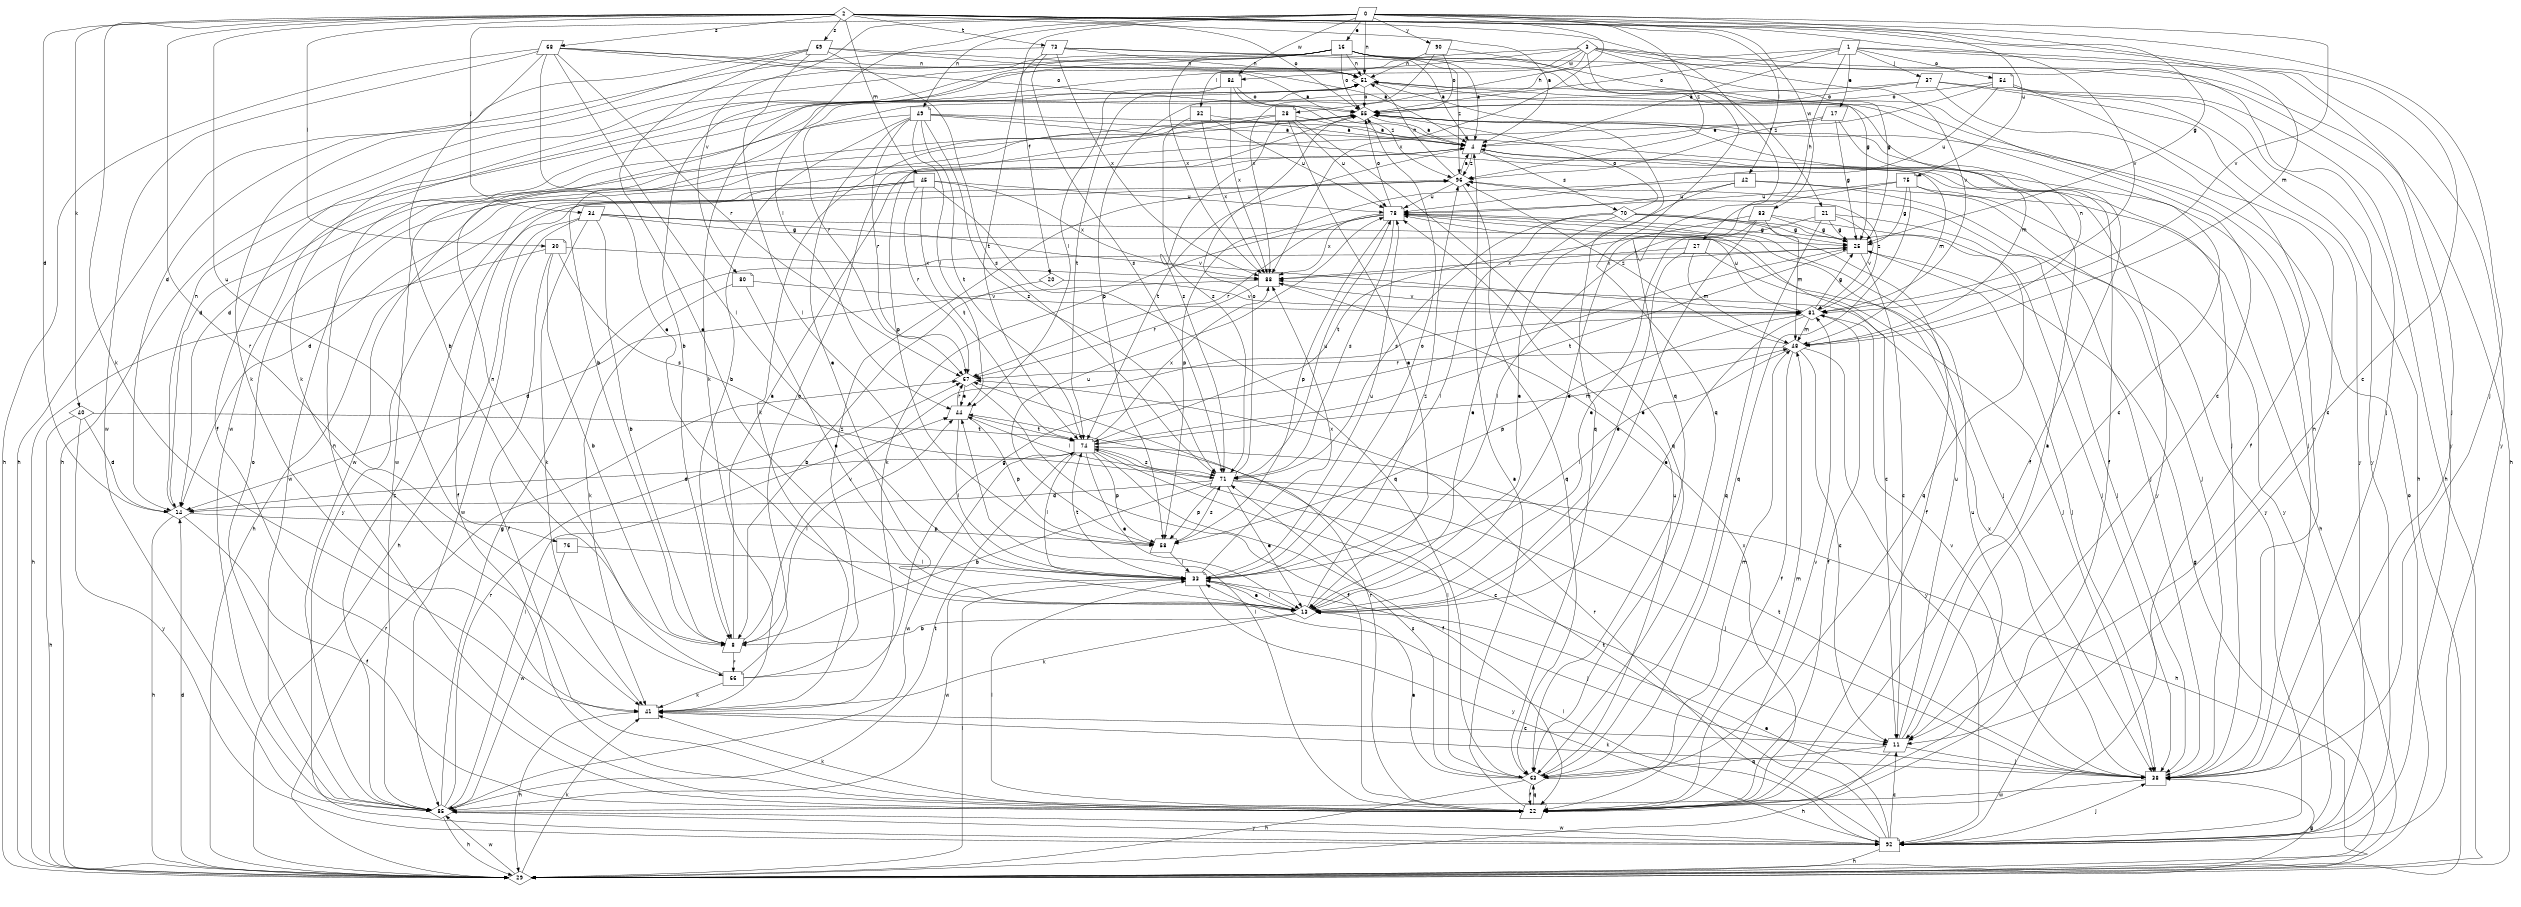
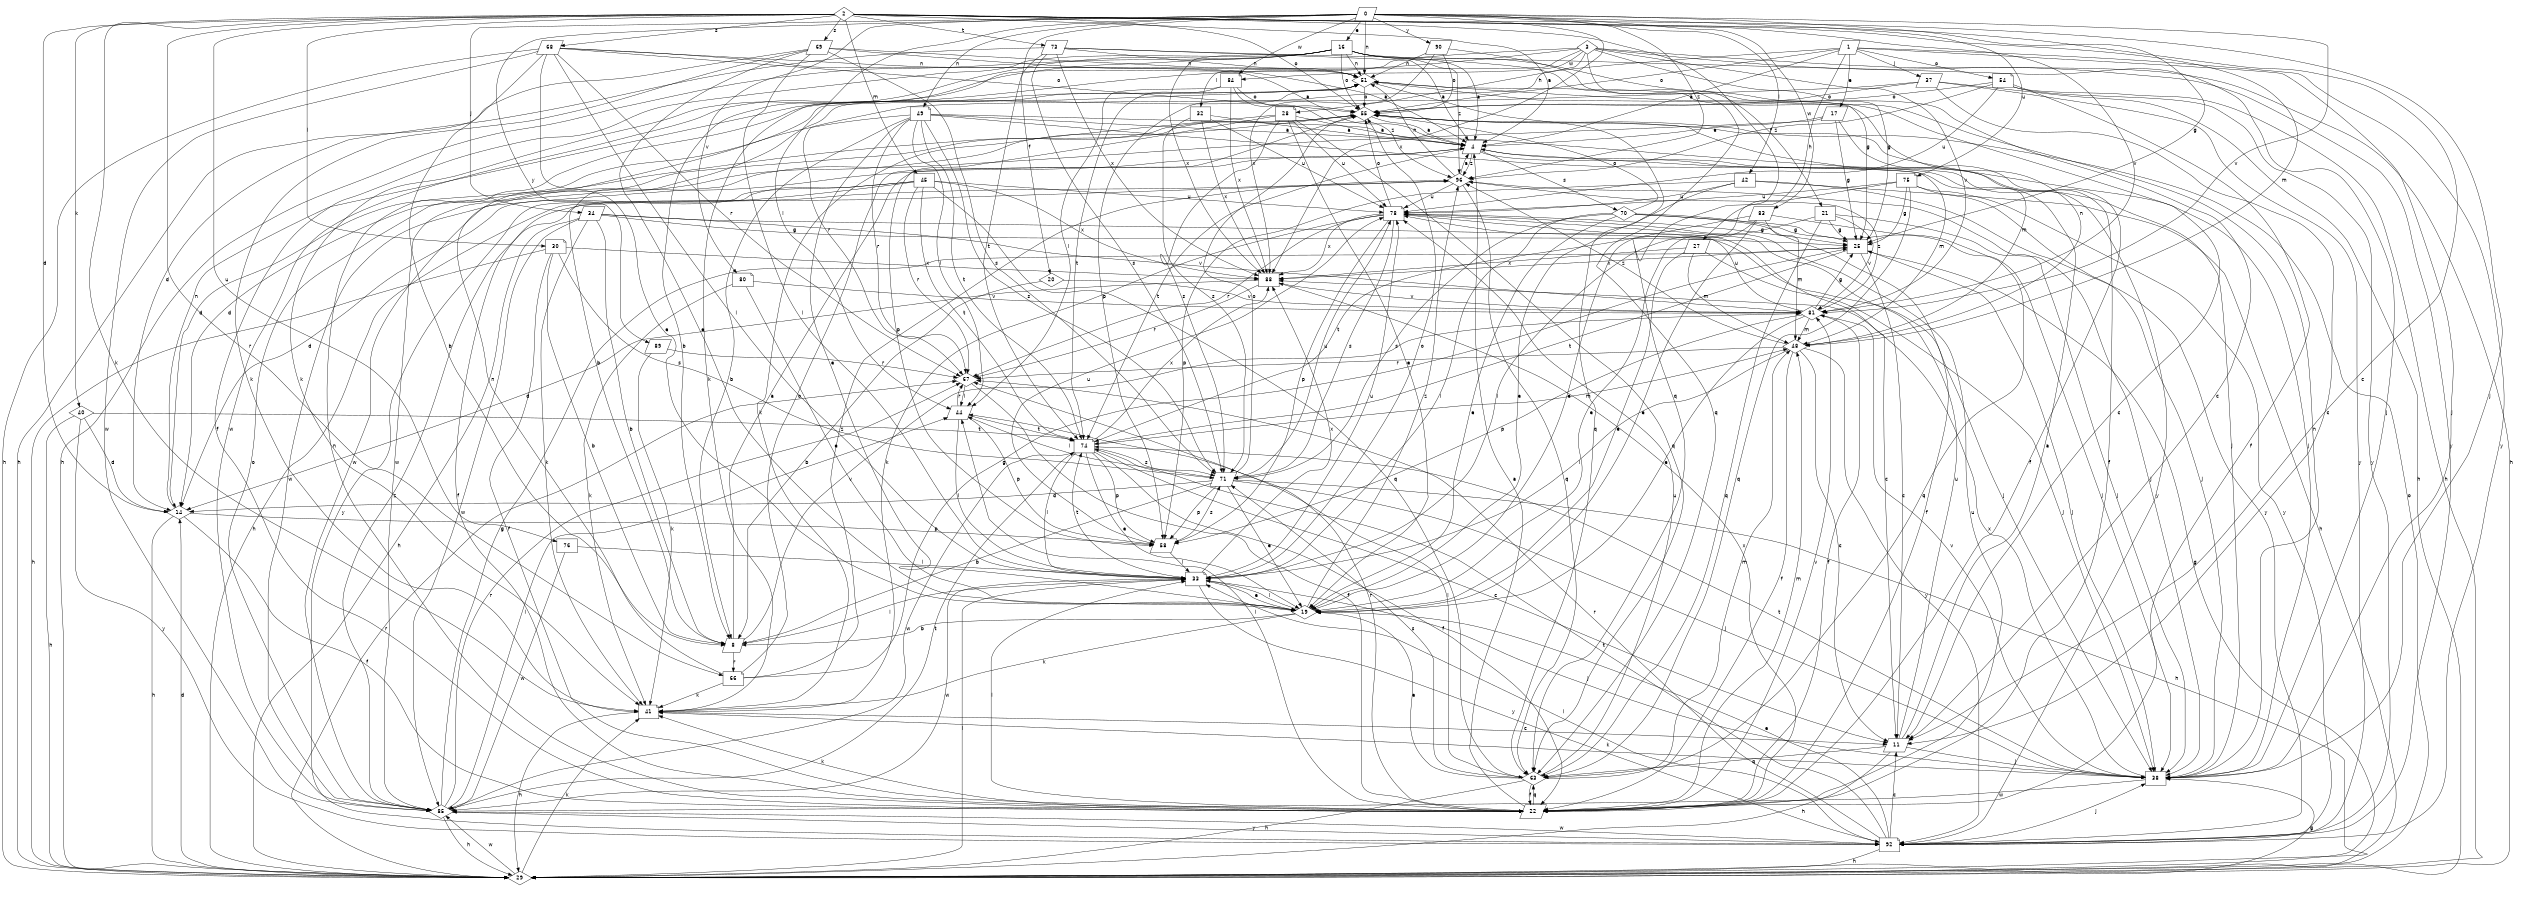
(1807, 228) -> none
none -> (658, 346)
(964, 396) -> (964, 396)
(655, 474) -> none
(819, 513) -> (937, 594)
(1305, 612) -> (1305, 612)
